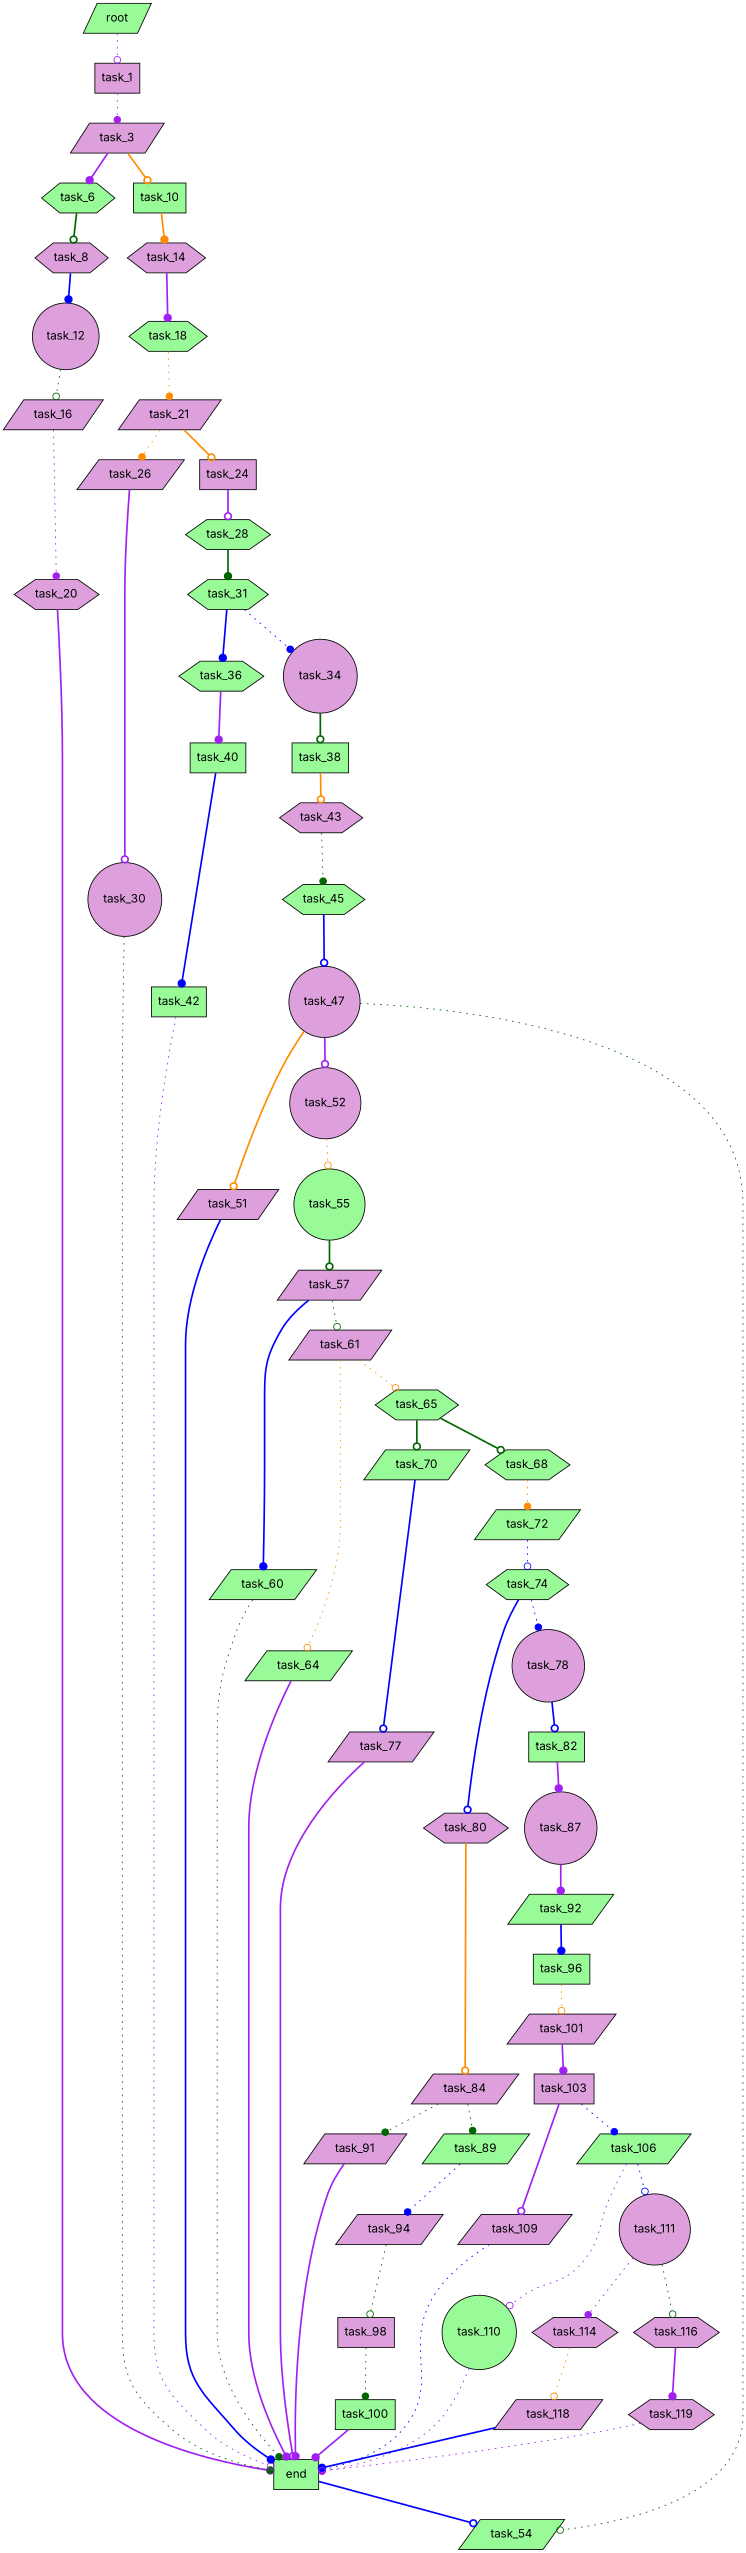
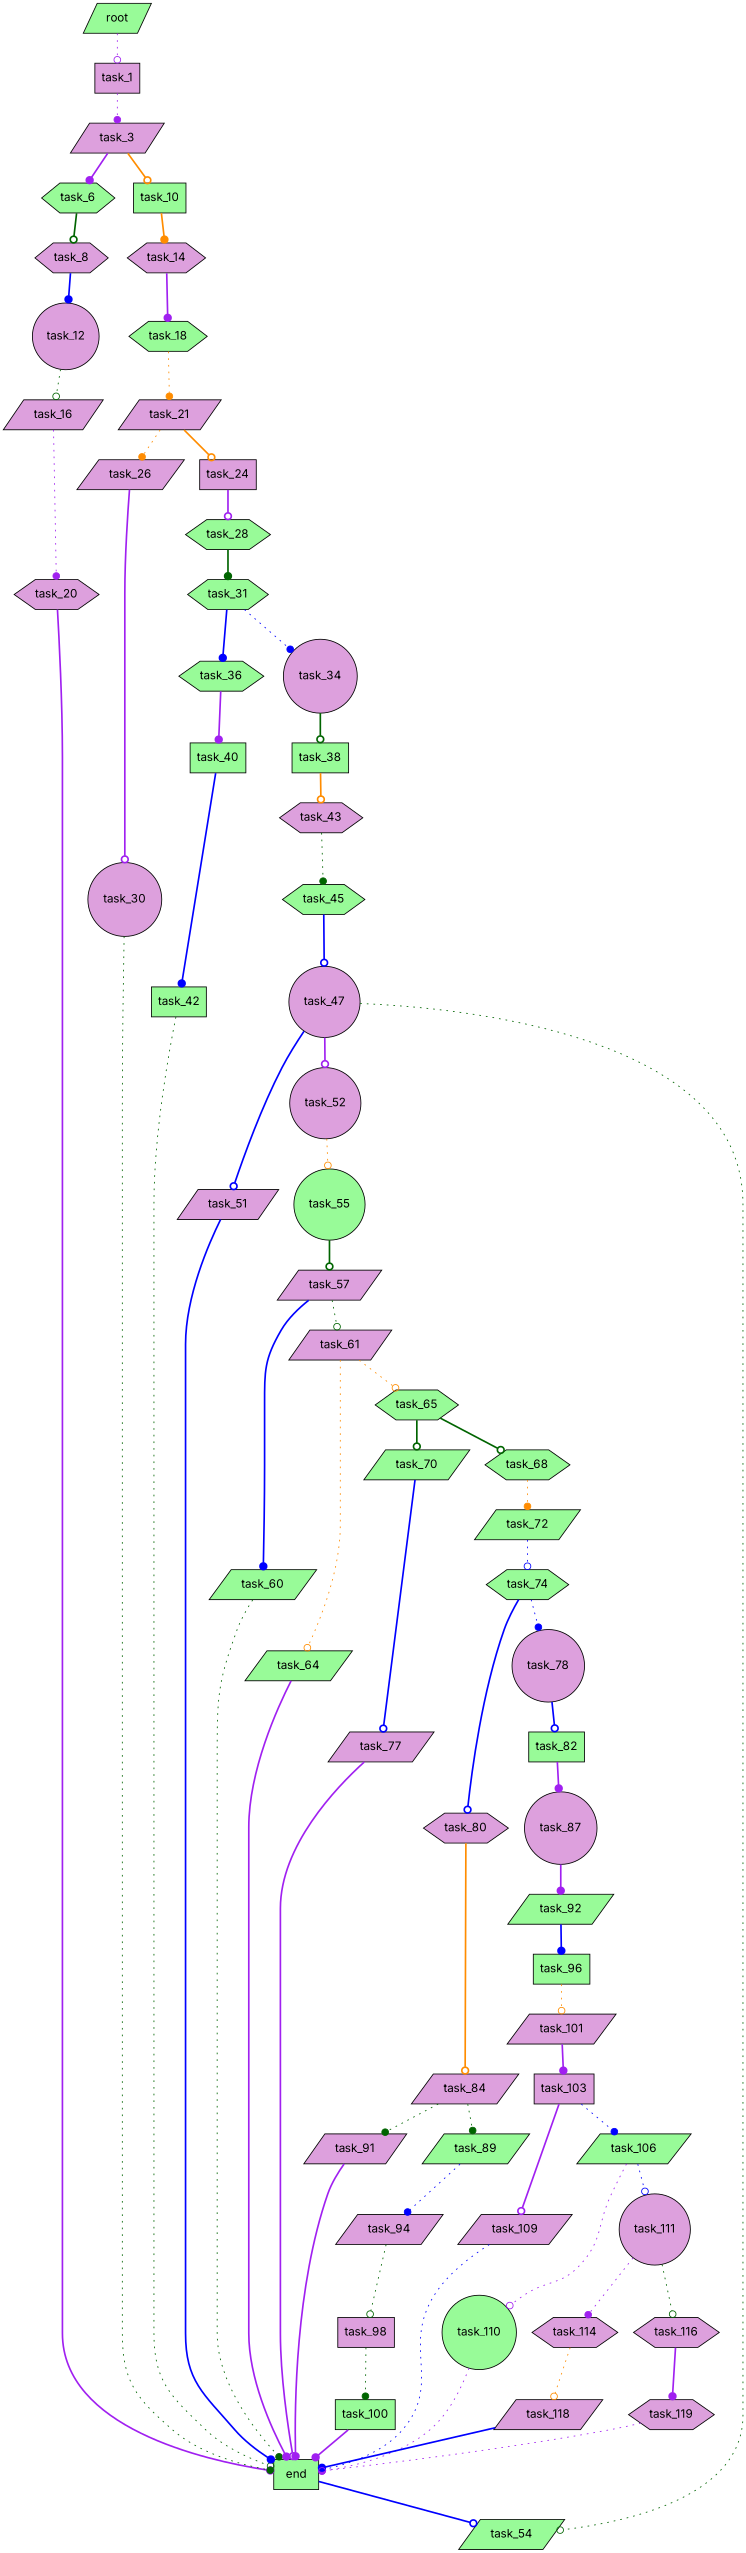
(265, 1105) -> (265, 1105)
(154, 1767) -> (154, 1767)
